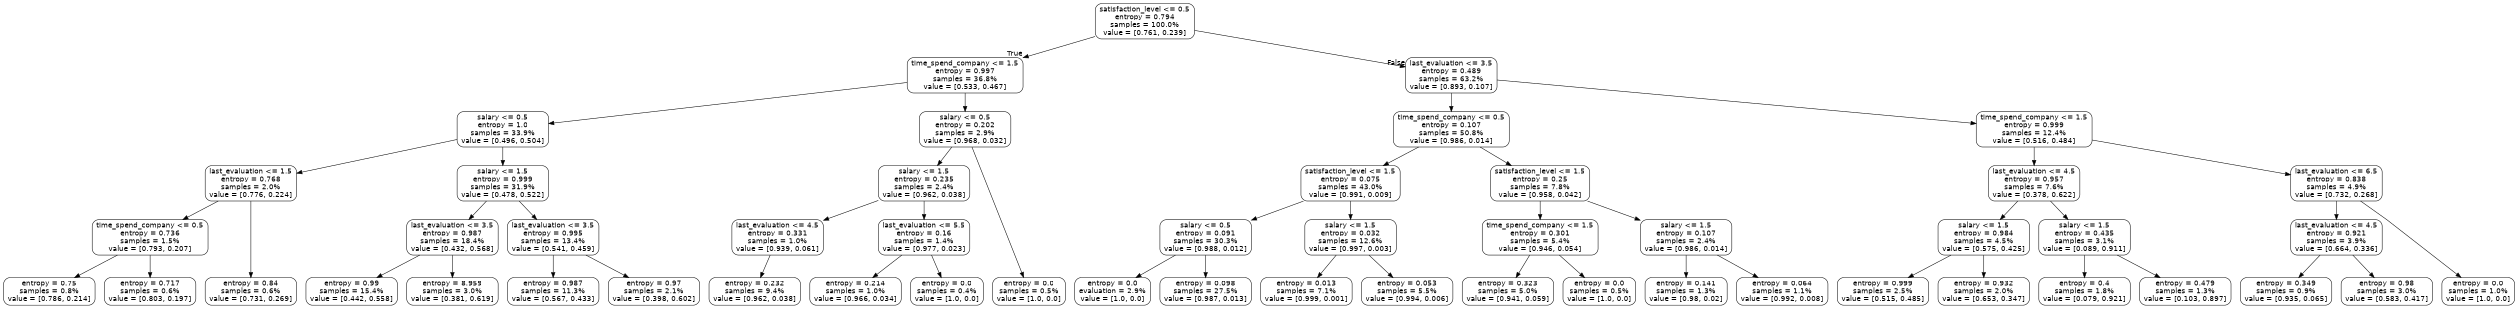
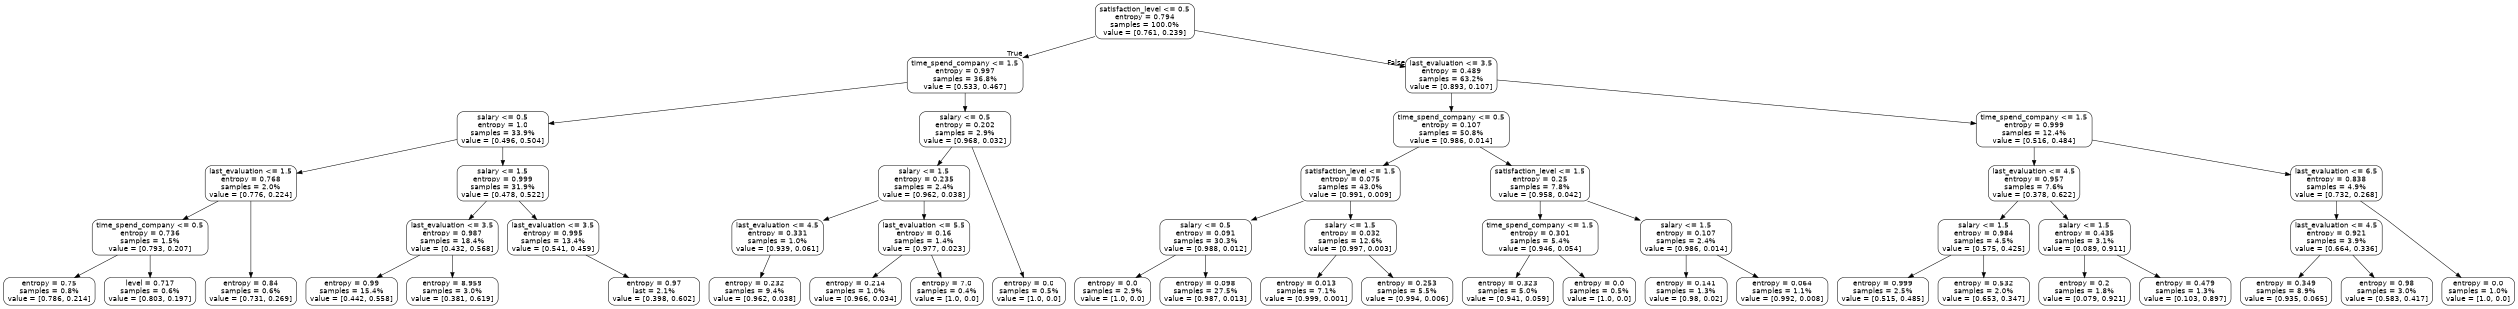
(150, 291) -> (150, 291)
(553, 291) -> none
(654, 291) -> (654, 291)
(947, 291) -> (947, 291)
(1113, 291) -> (1113, 291)
(1407, 291) -> (1407, 291)
(1984, 291) -> (1984, 291)
(2085, 291) -> (2085, 291)
(2286, 291) -> (2286, 291)
